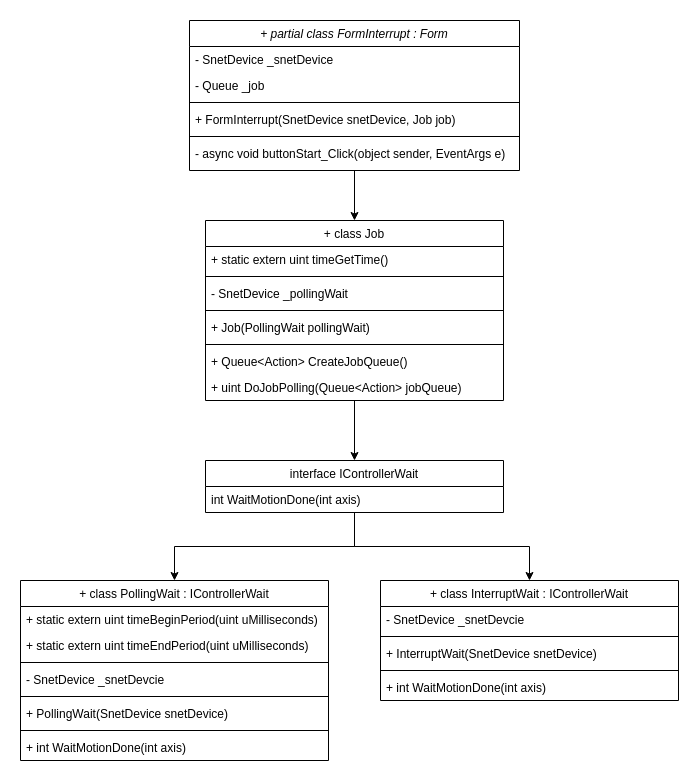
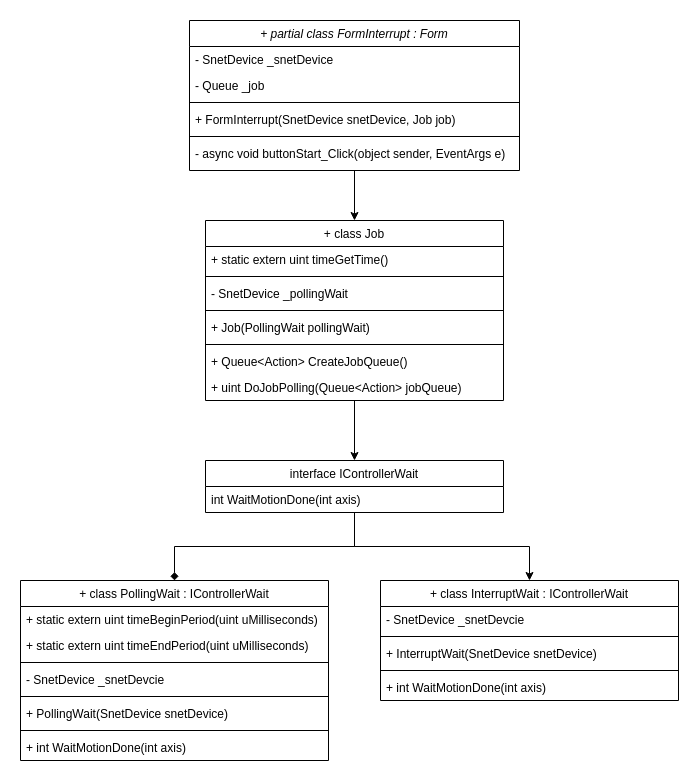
(175, 572) -> (175, 572)
